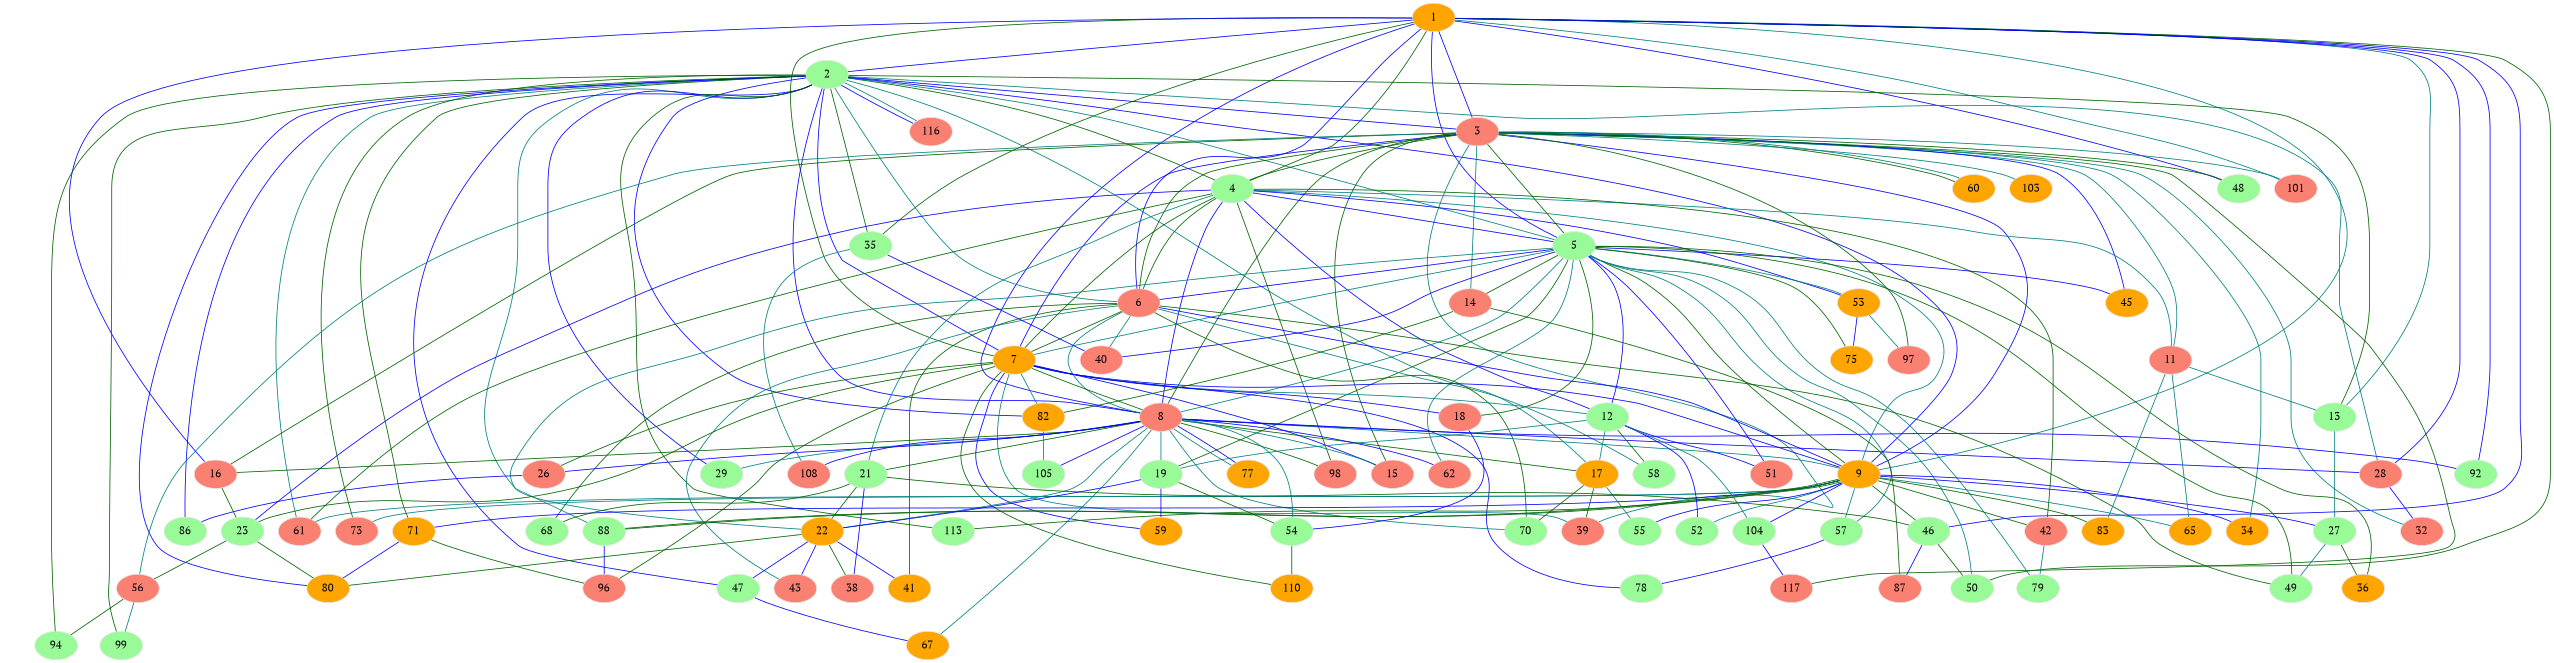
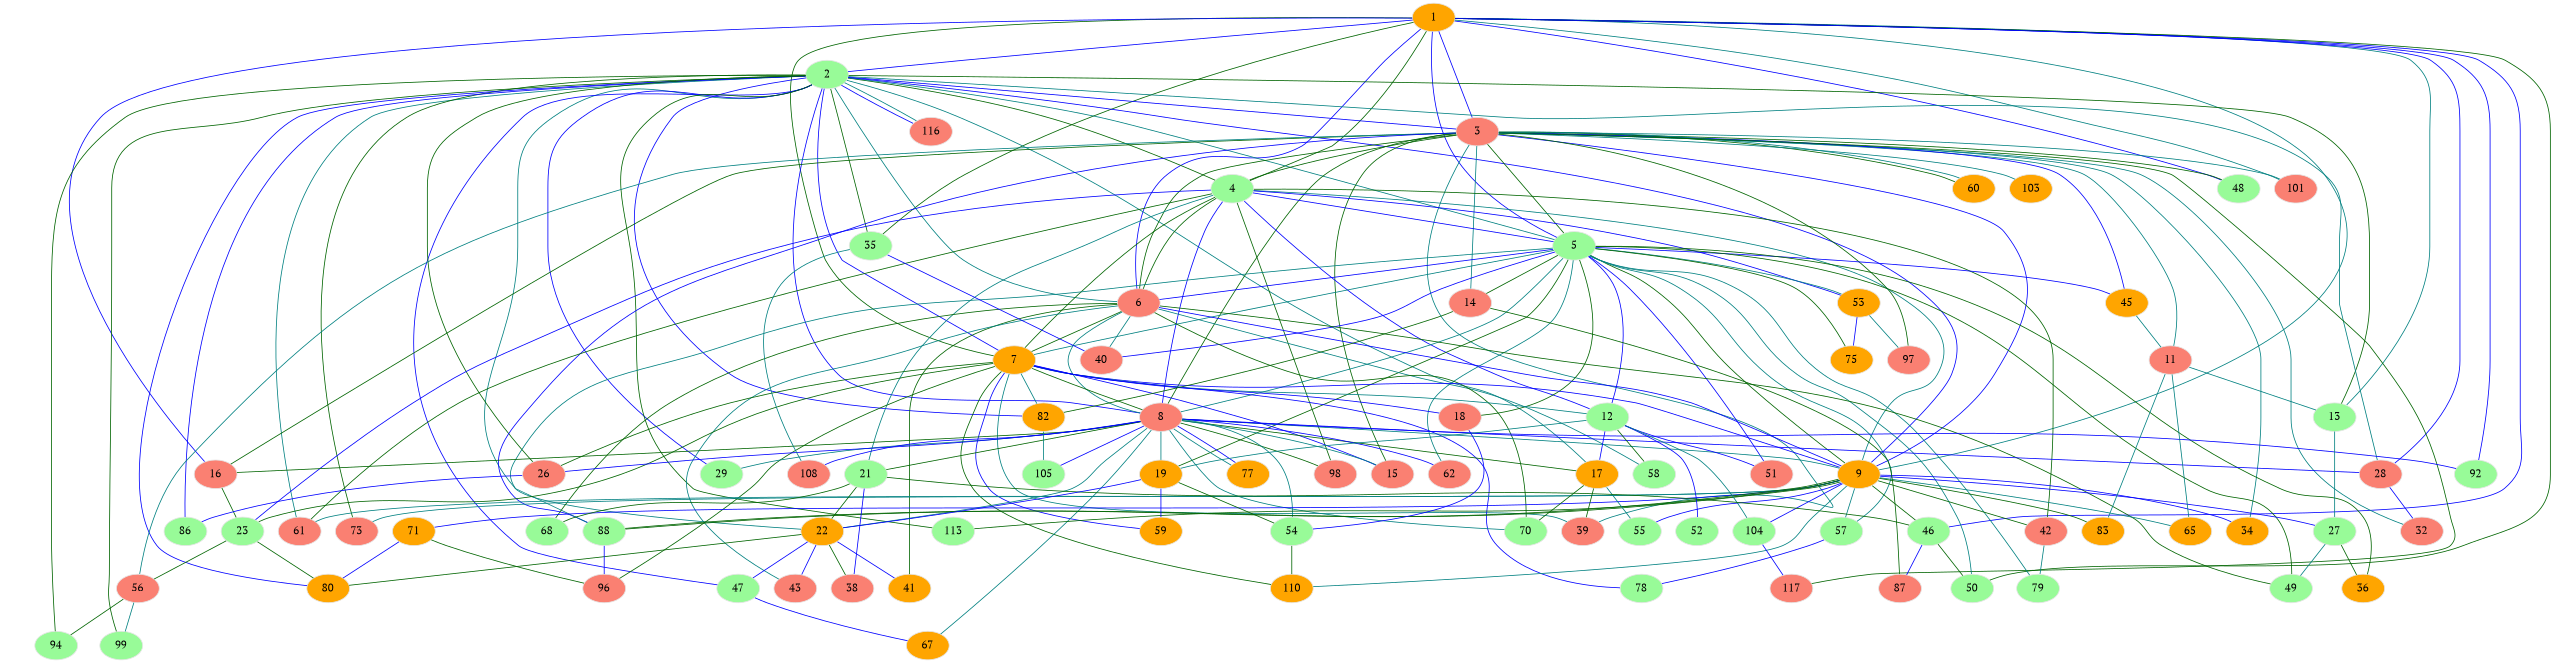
(418, 138) -> (451, 134)
(1197, 167) -> (935, 203)
(1767, 211) -> (2149, 331)
(1076, 212) -> none
(1602, 450) -> (1602, 450)
(1161, 474) -> (1161, 474)
(1748, 509) -> (1593, 570)
